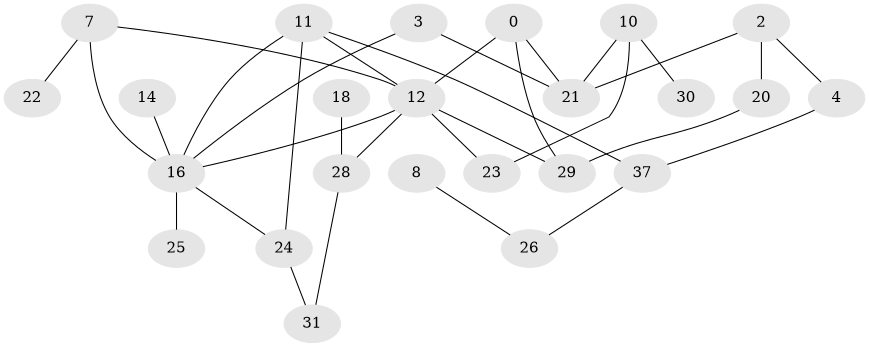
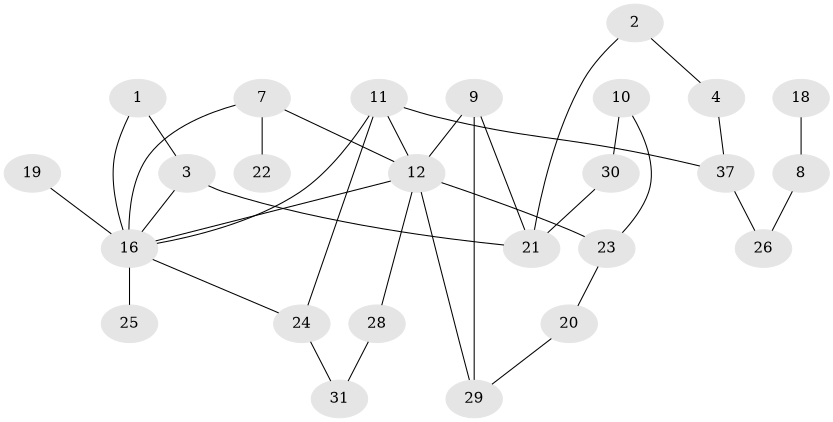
(514, 23) -> (474, 98)
(600, 61) -> (571, 211)
(761, 61) -> (588, 286)
none -> (138, 98)
(147, 98) -> (32, 173)
(342, 137) -> (801, 136)
